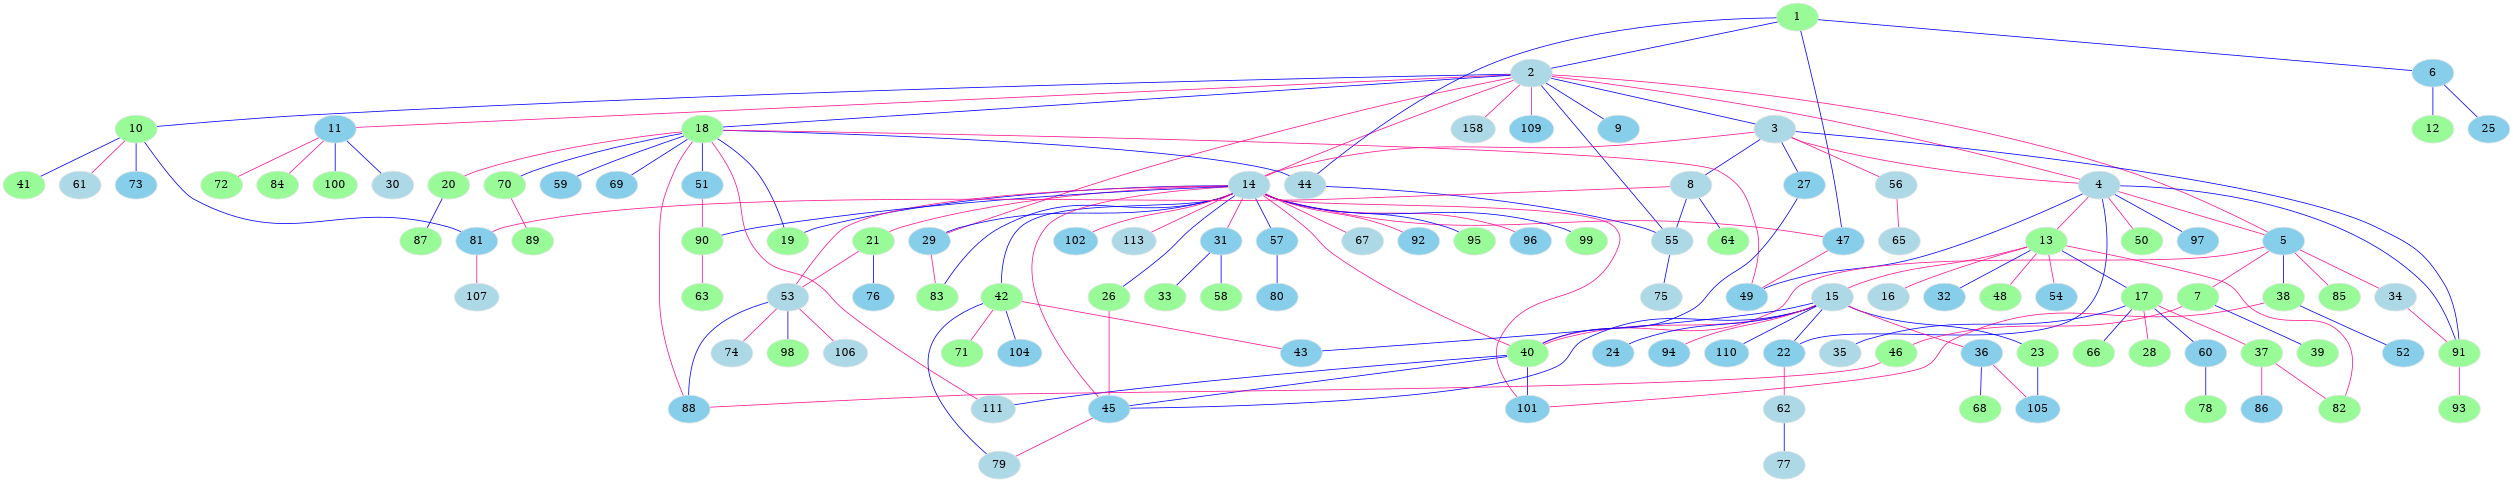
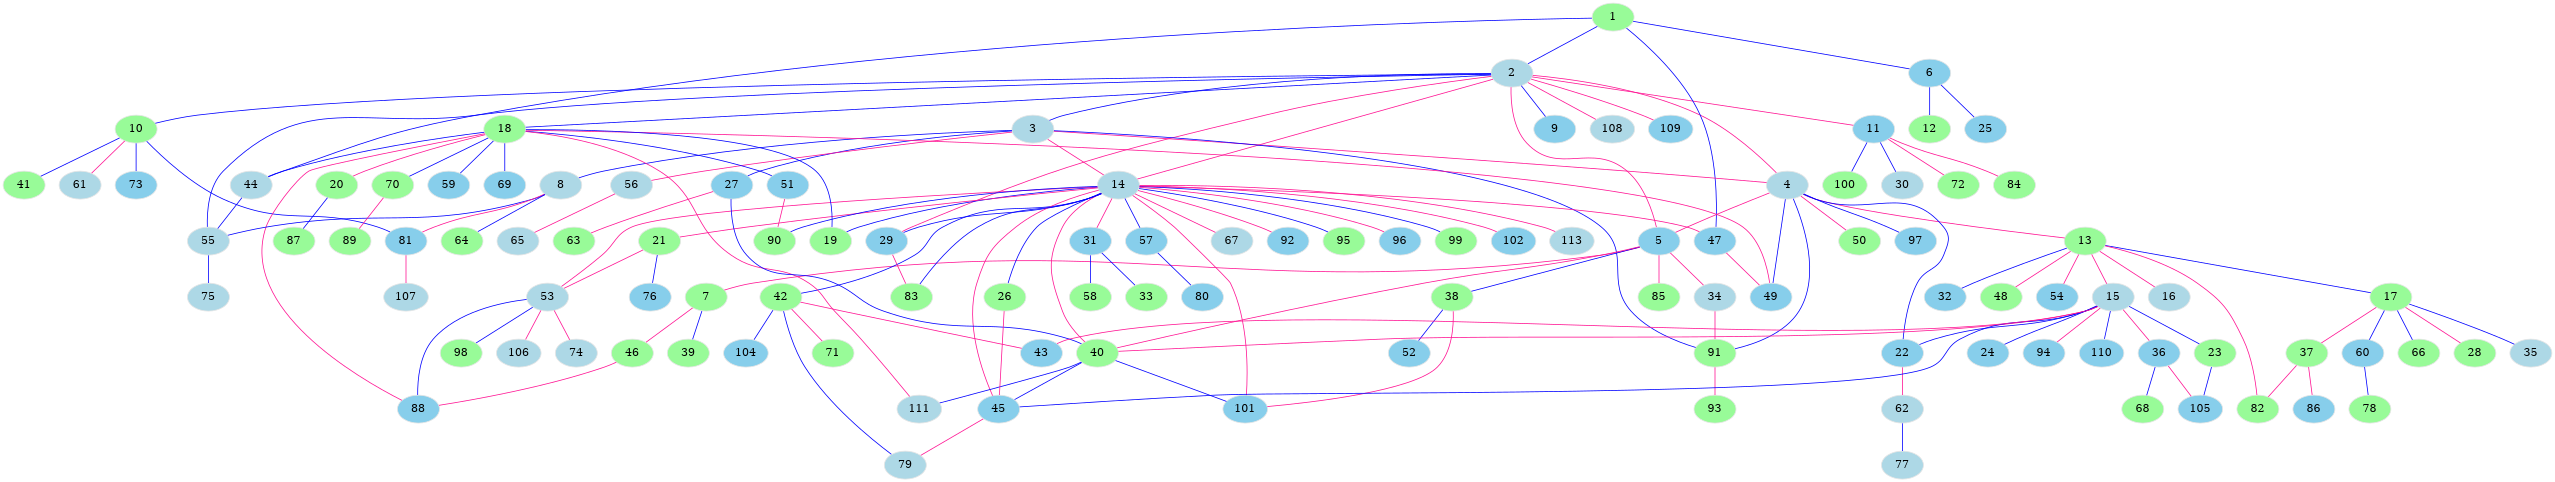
(1473, 129) -> (1612, 129)
(702, 269) -> (652, 211)
(1544, 334) -> (1577, 325)
